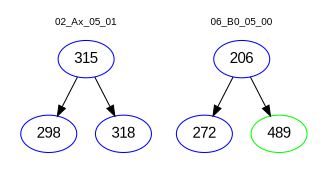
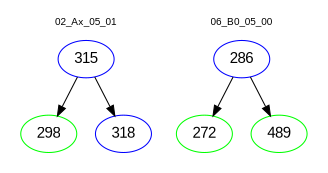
(242, 59) -> (242, 59)
(49, 134) -> (49, 134)
(204, 134) -> (204, 134)
